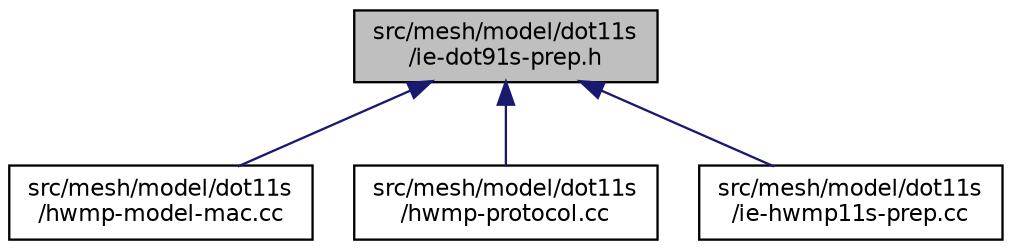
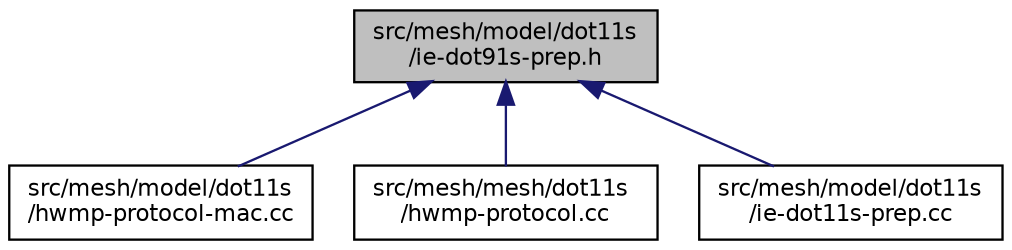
(161, 203) -> (161, 203)
(506, 203) -> (506, 203)
(851, 203) -> (851, 203)
